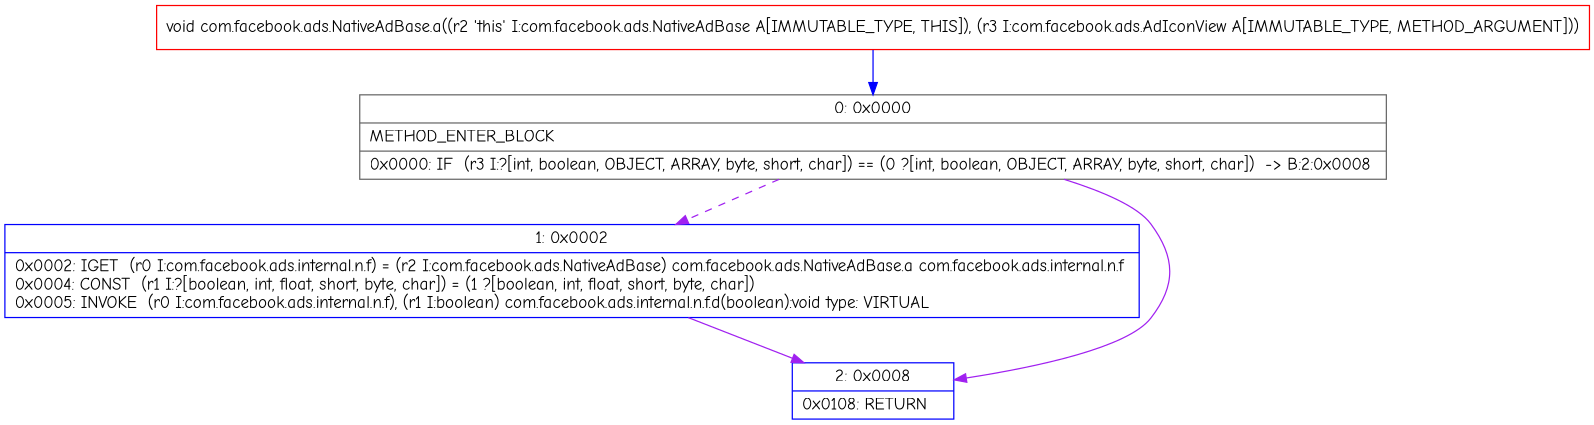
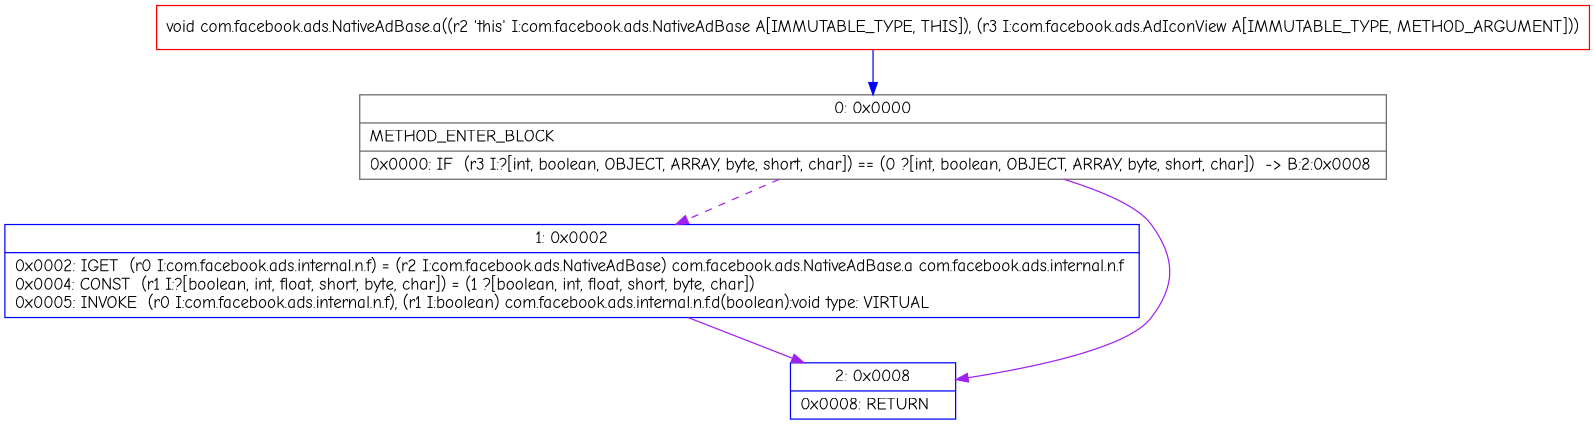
(873, 404) -> (873, 404)
